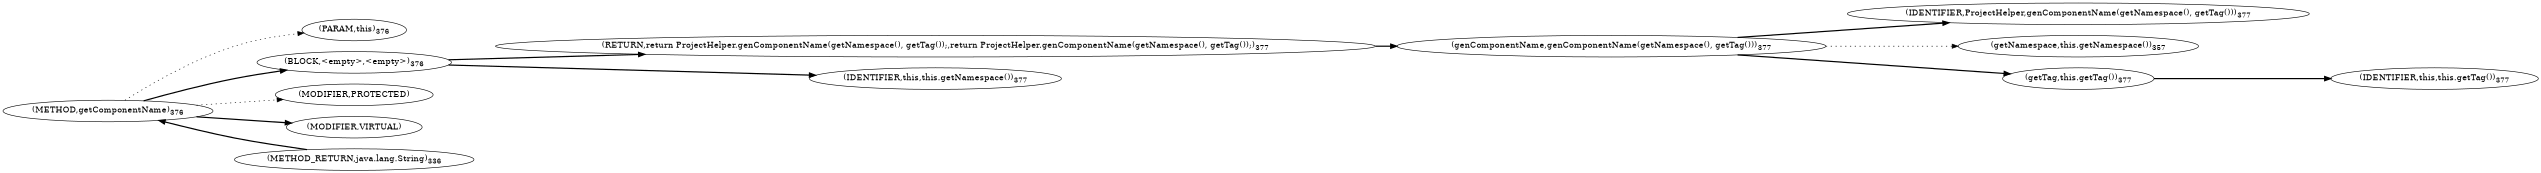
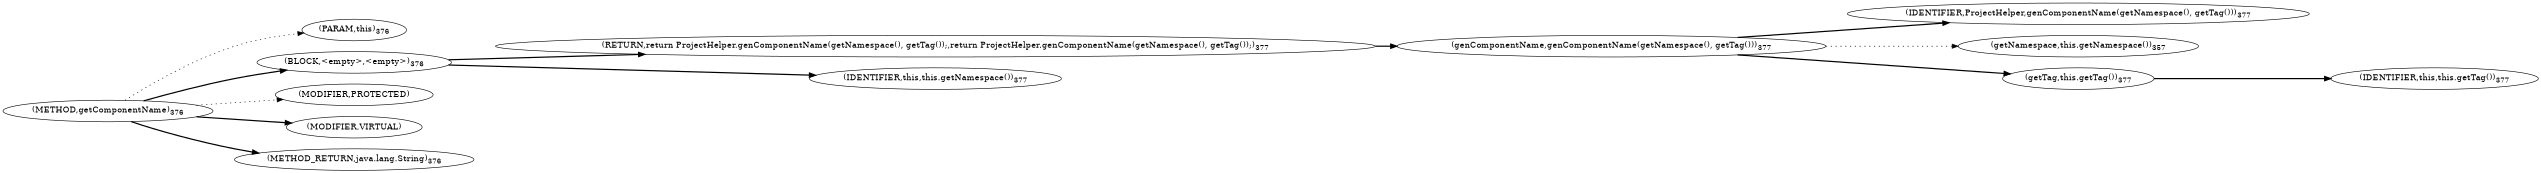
(236, 138) -> (191, 139)
(435, 159) -> (435, 159)
